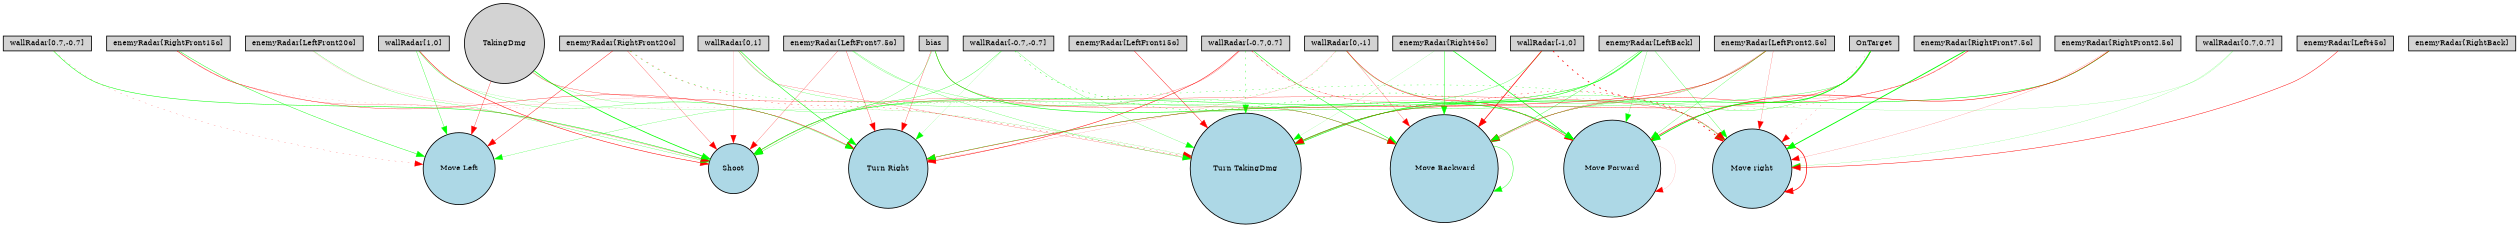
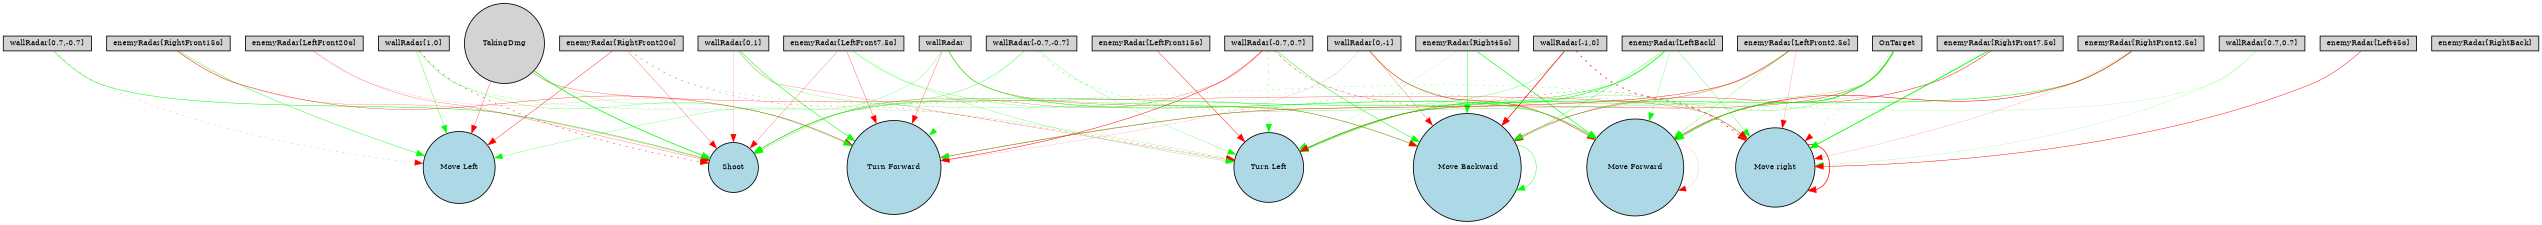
(934, 43) -> (945, 43)
(504, 114) -> (504, 114)
(552, 125) -> (552, 125)
(888, 169) -> (894, 167)
(1246, 169) -> (1269, 167)
